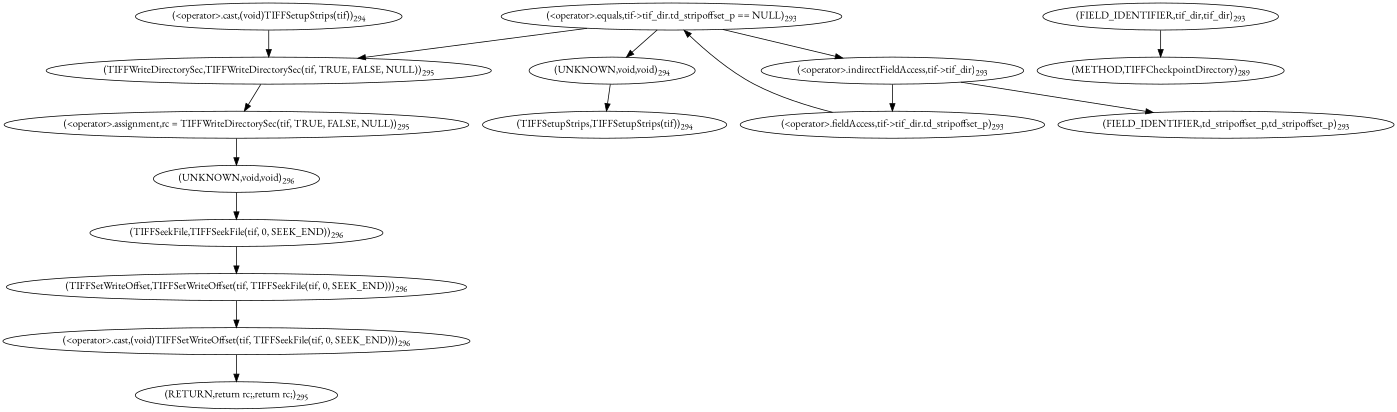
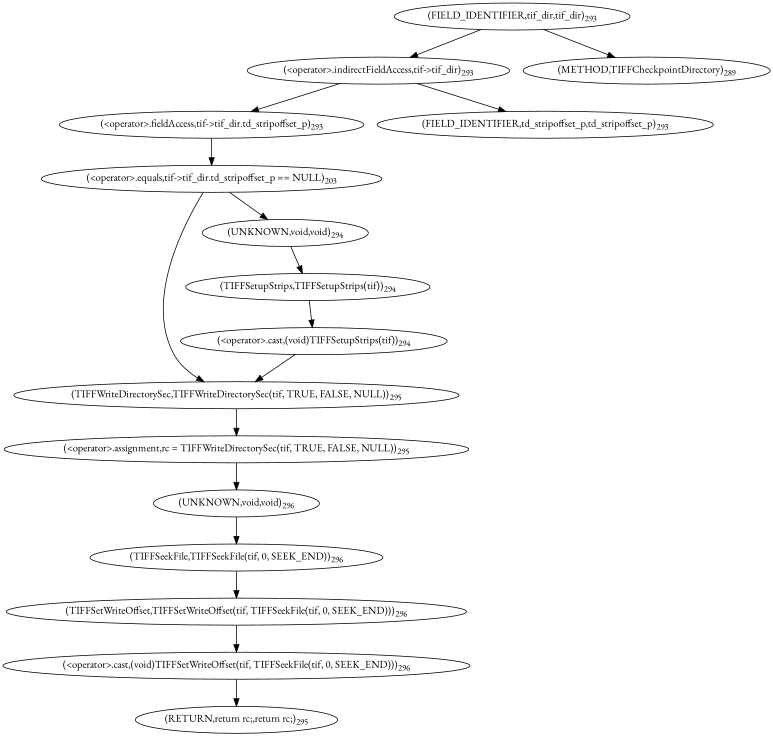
(791, 15) -> (331, 178)
(779, 43) -> (449, 42)
none -> (310, 310)
